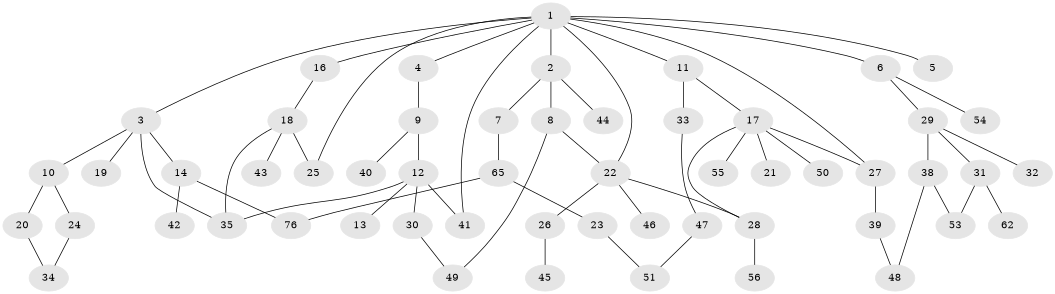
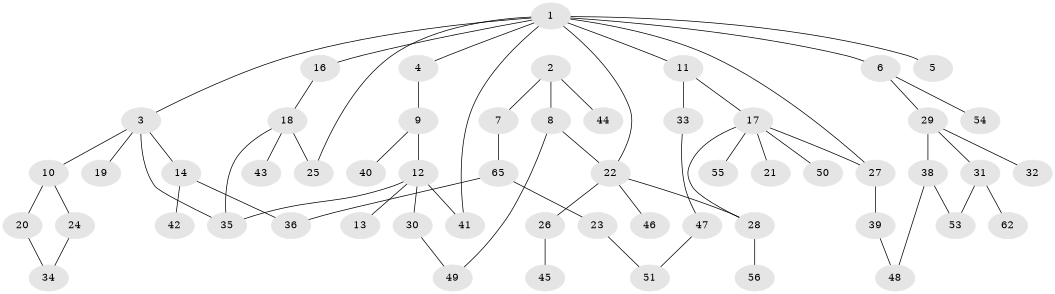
(551, 42) -> none
(291, 226) -> (291, 226)
